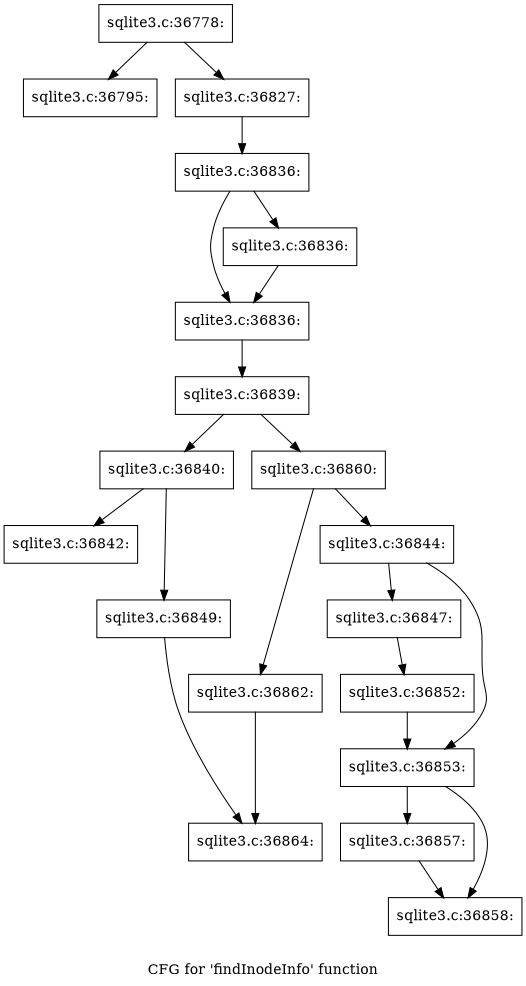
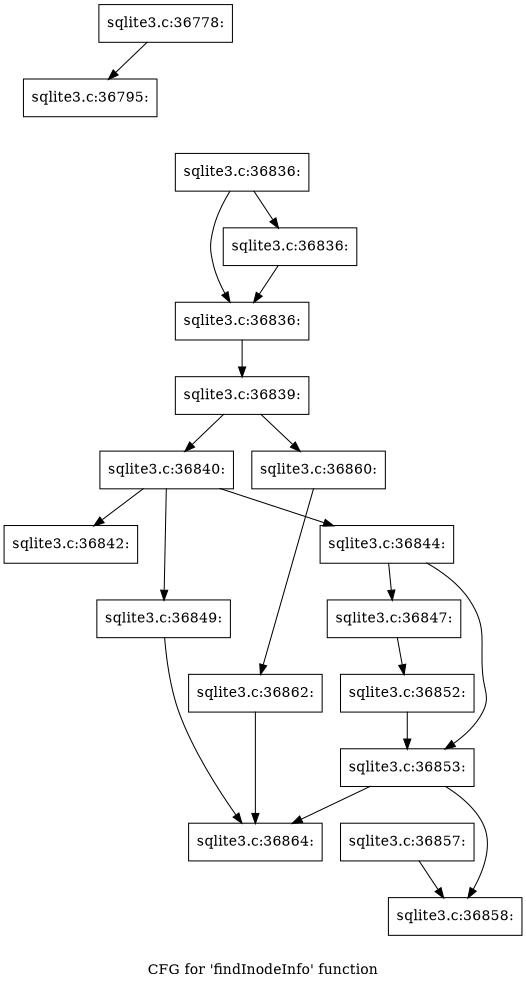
(242, 98) -> none
(349, 503) -> (272, 505)
(407, 800) -> (336, 803)
